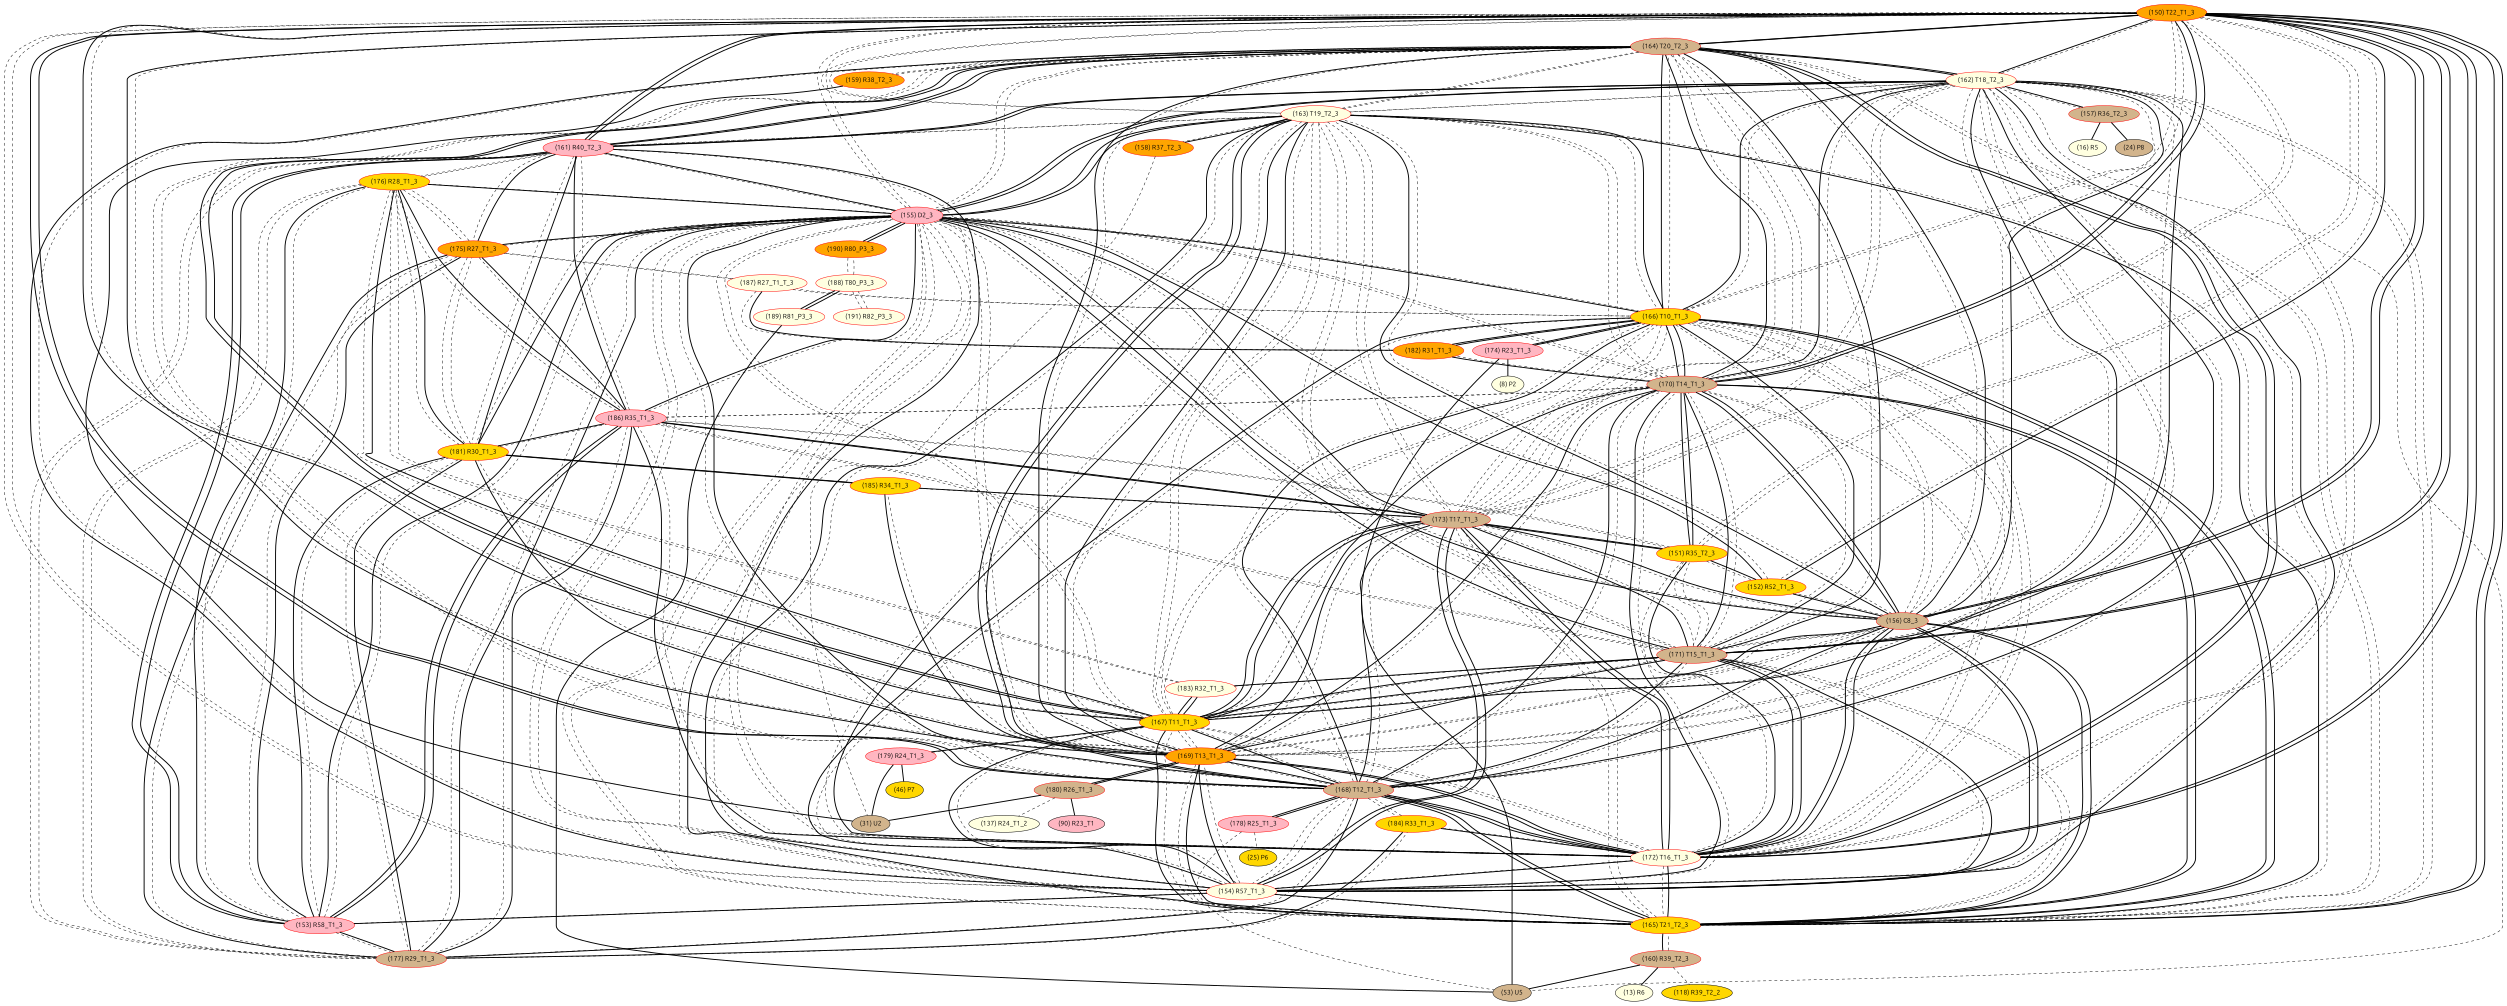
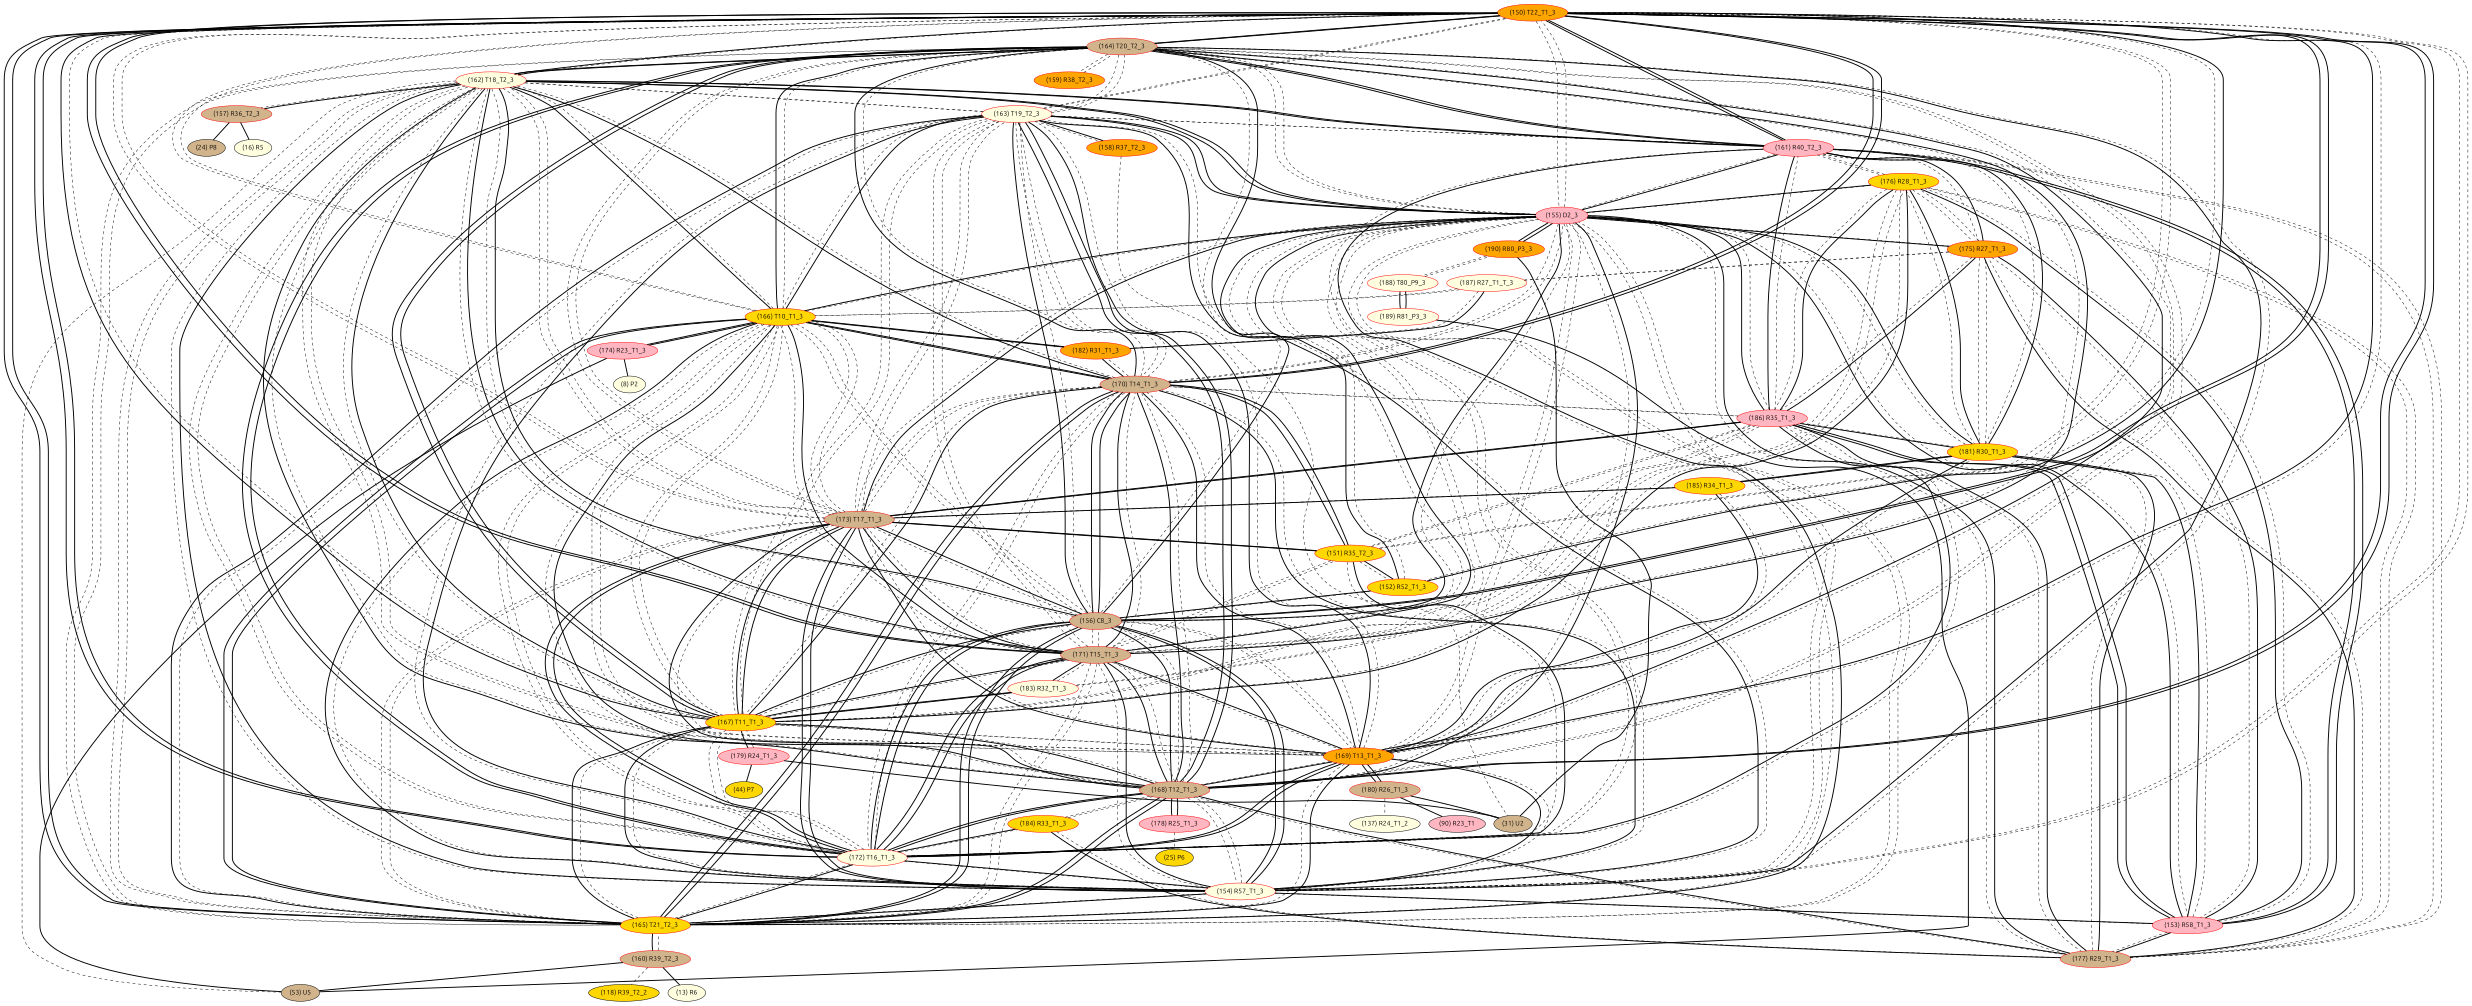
(851, 283) -> (1403, 283)
(869, 317) -> none
(88, 395) -> (1630, 547)
(905, 790) -> (744, 790)
(1301, 949) -> none
